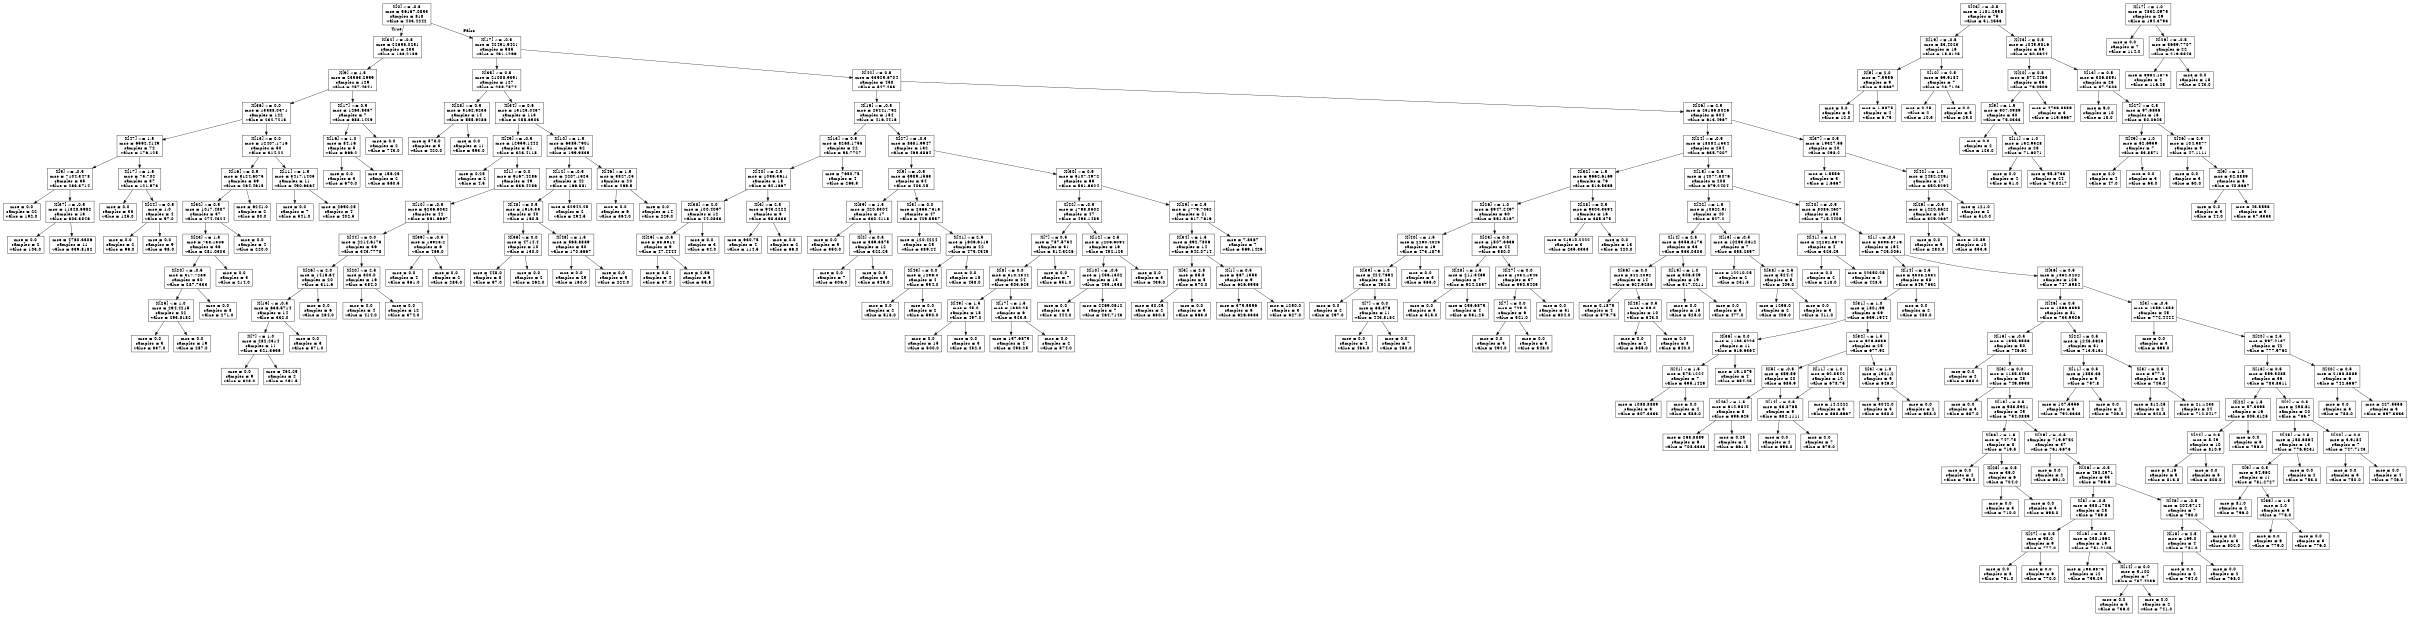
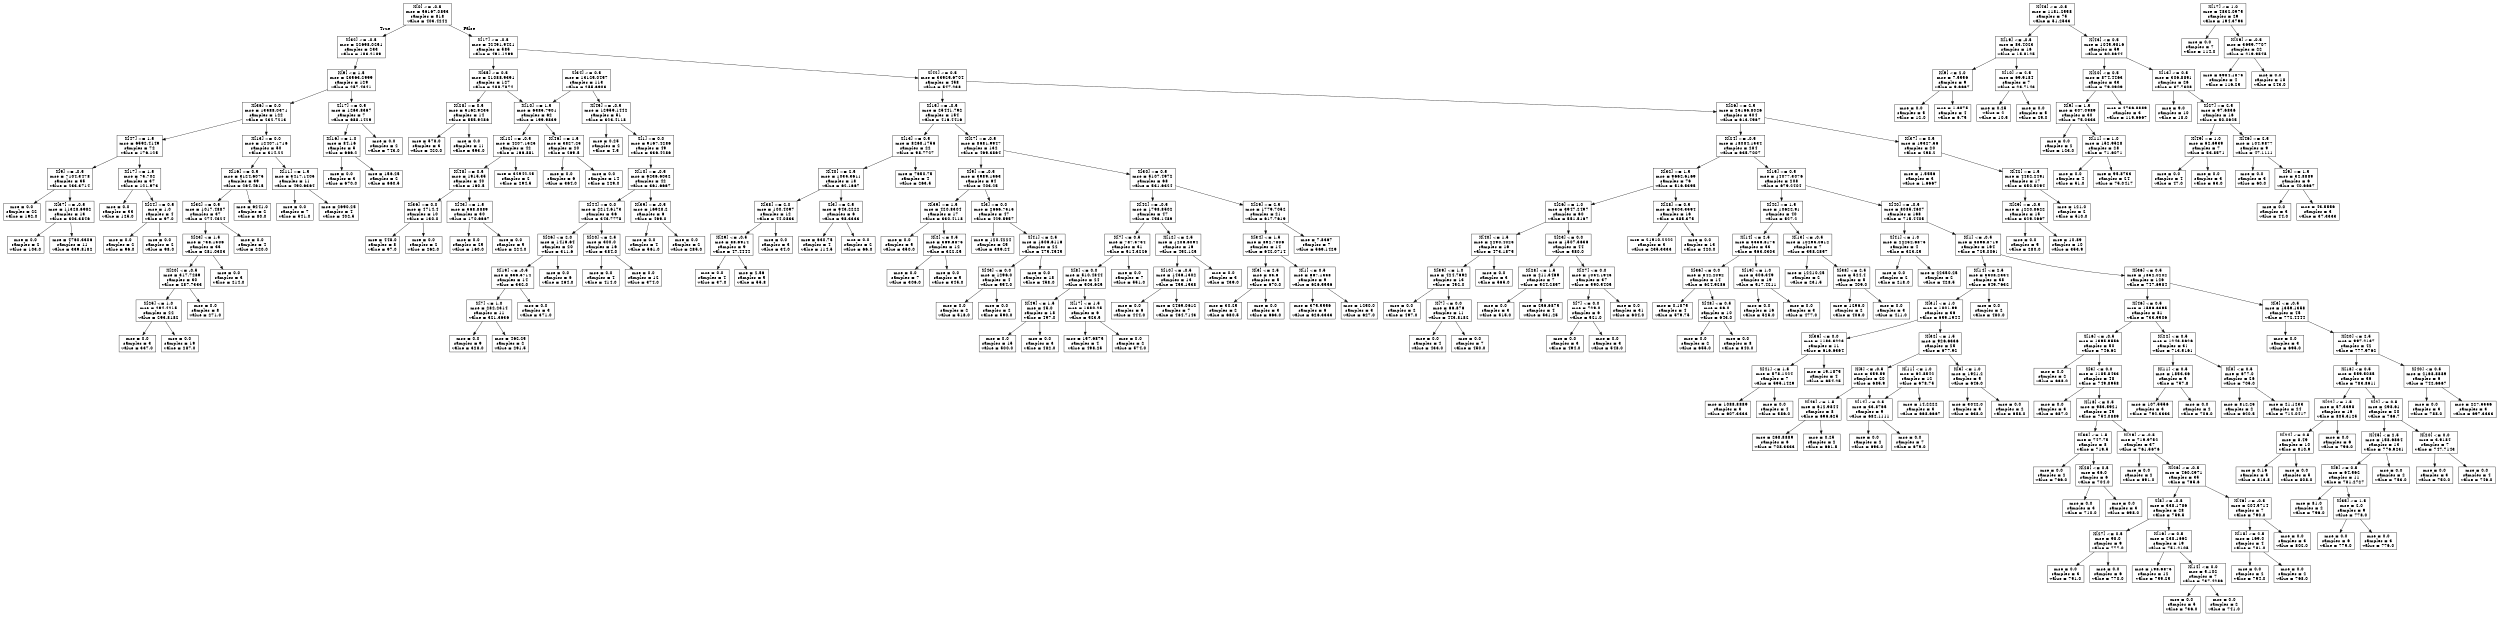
(507, 95) -> (514, 96)
(160, 245) -> (160, 245)
(2051, 442) -> (2140, 442)
